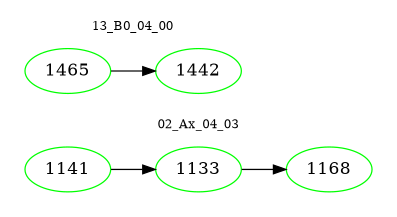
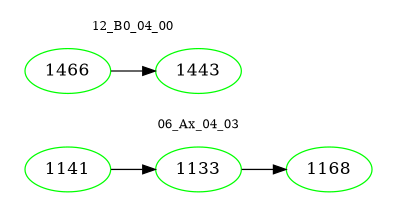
(133, 27) -> (133, 27)
(68, 71) -> (68, 71)
(199, 71) -> (199, 71)
(199, 125) -> (199, 125)
